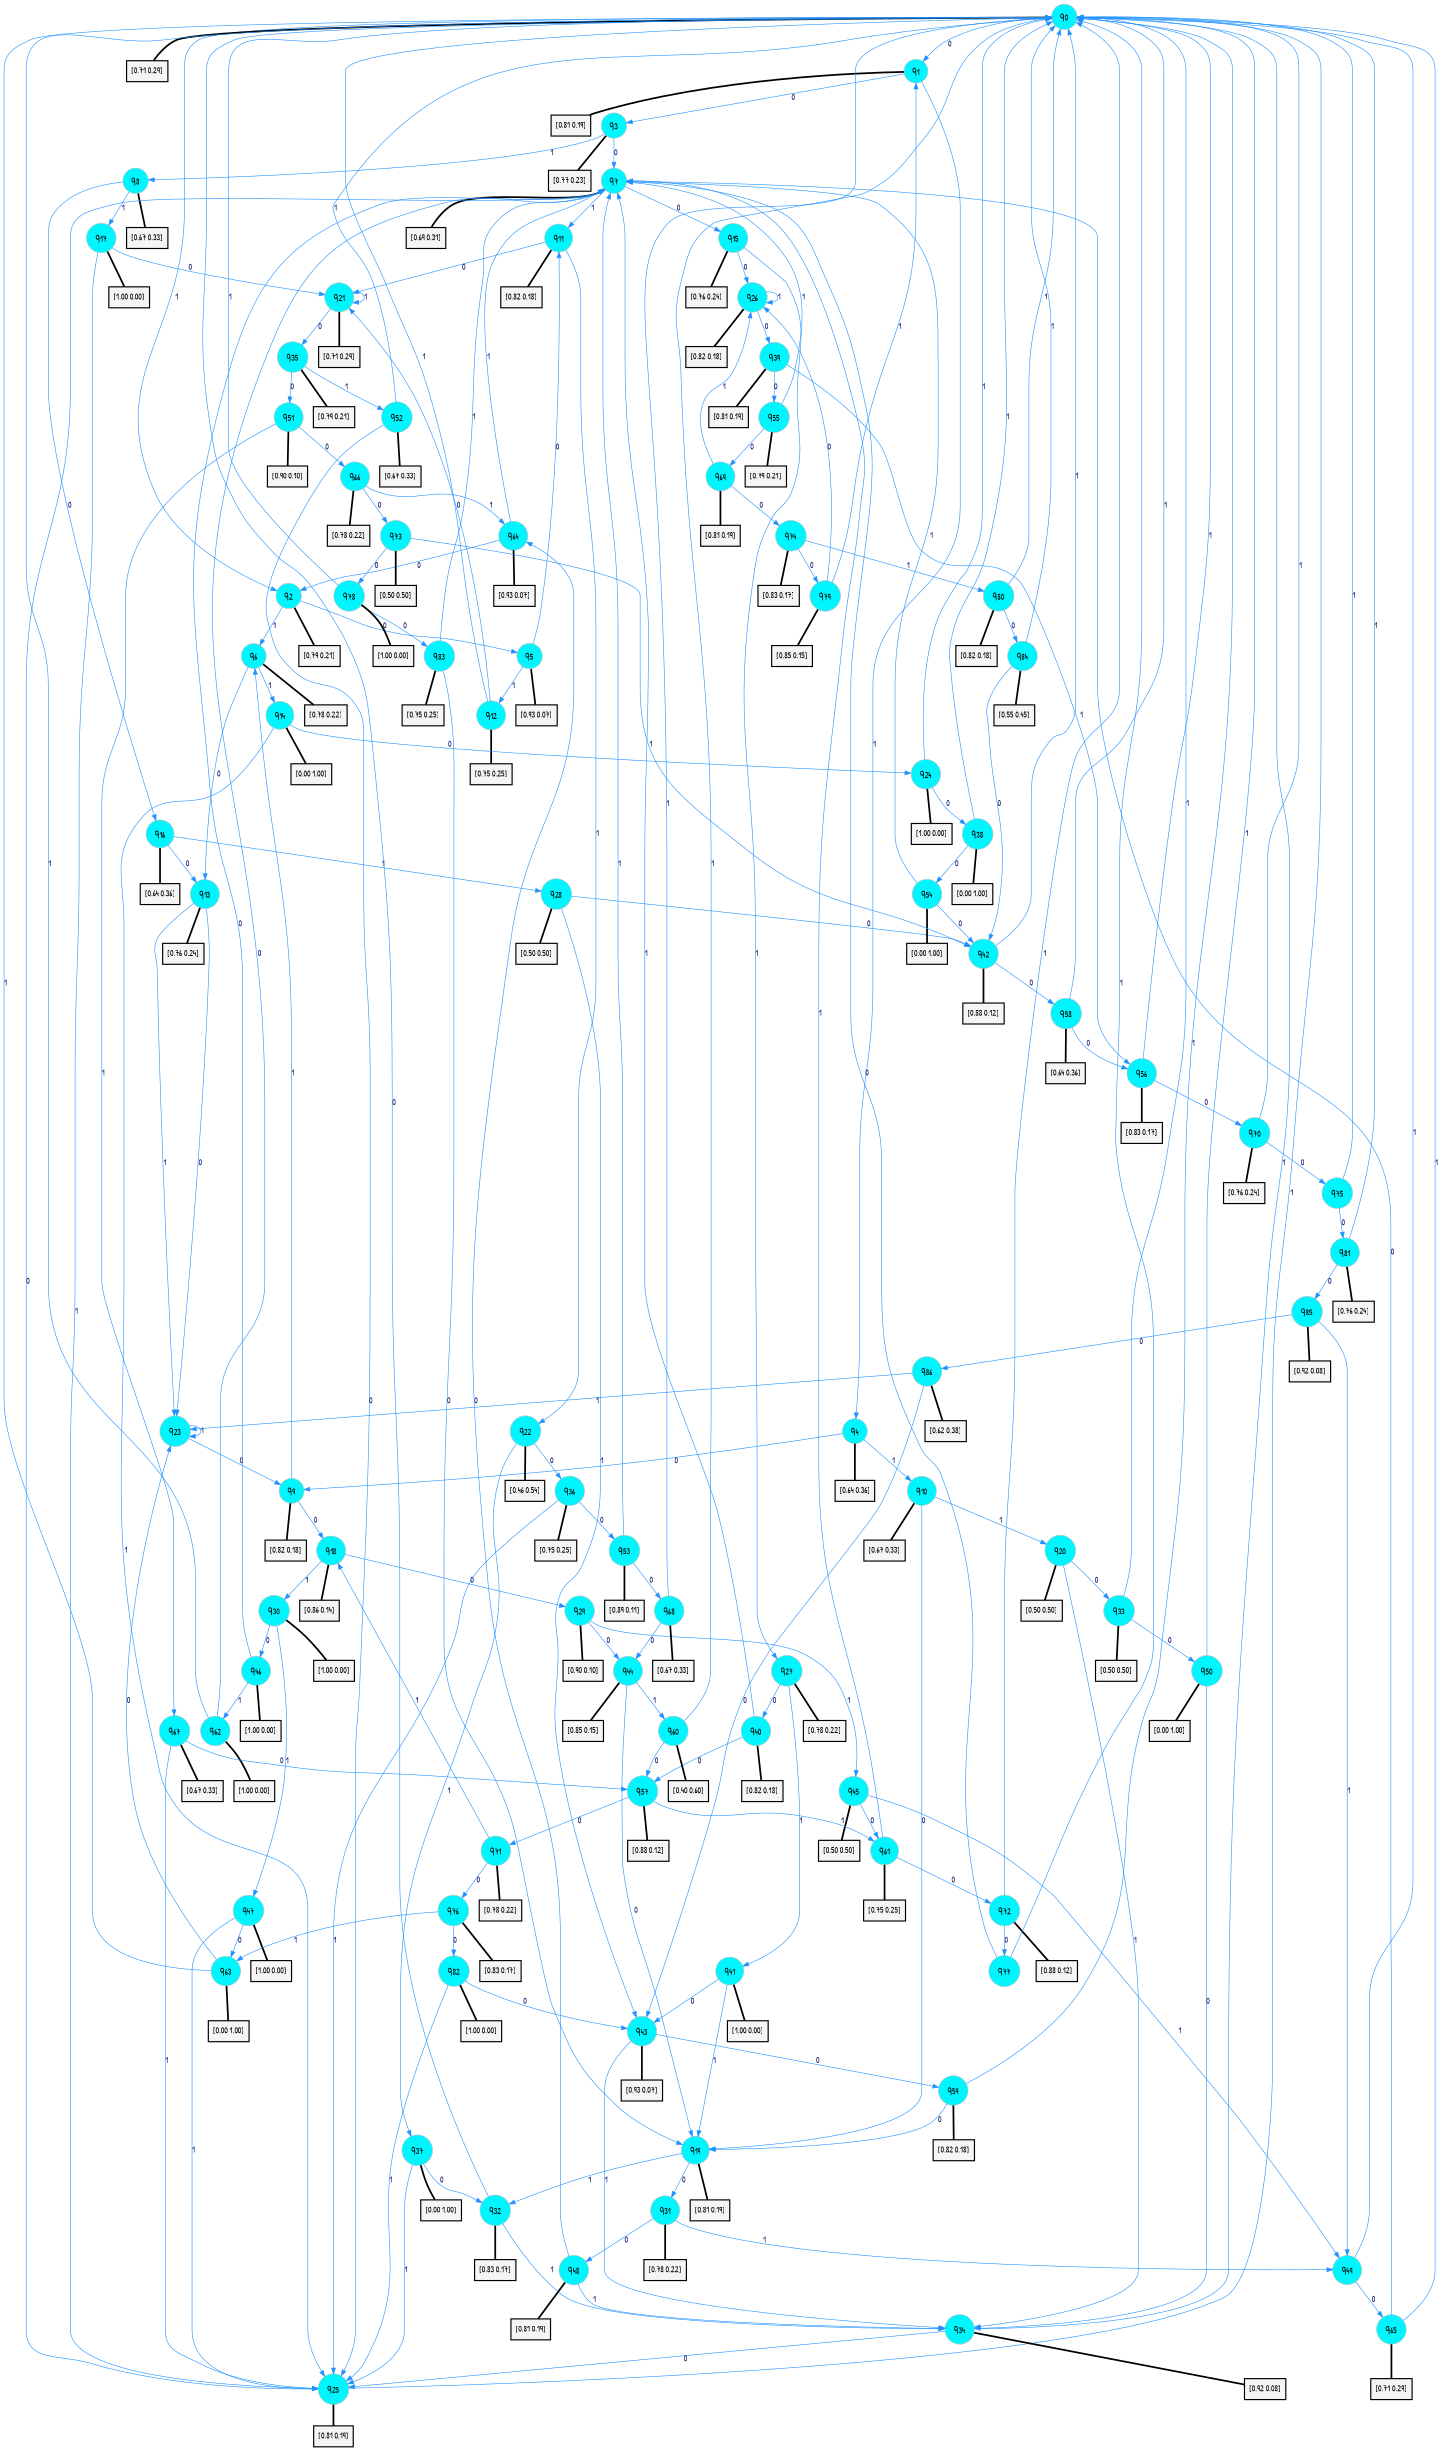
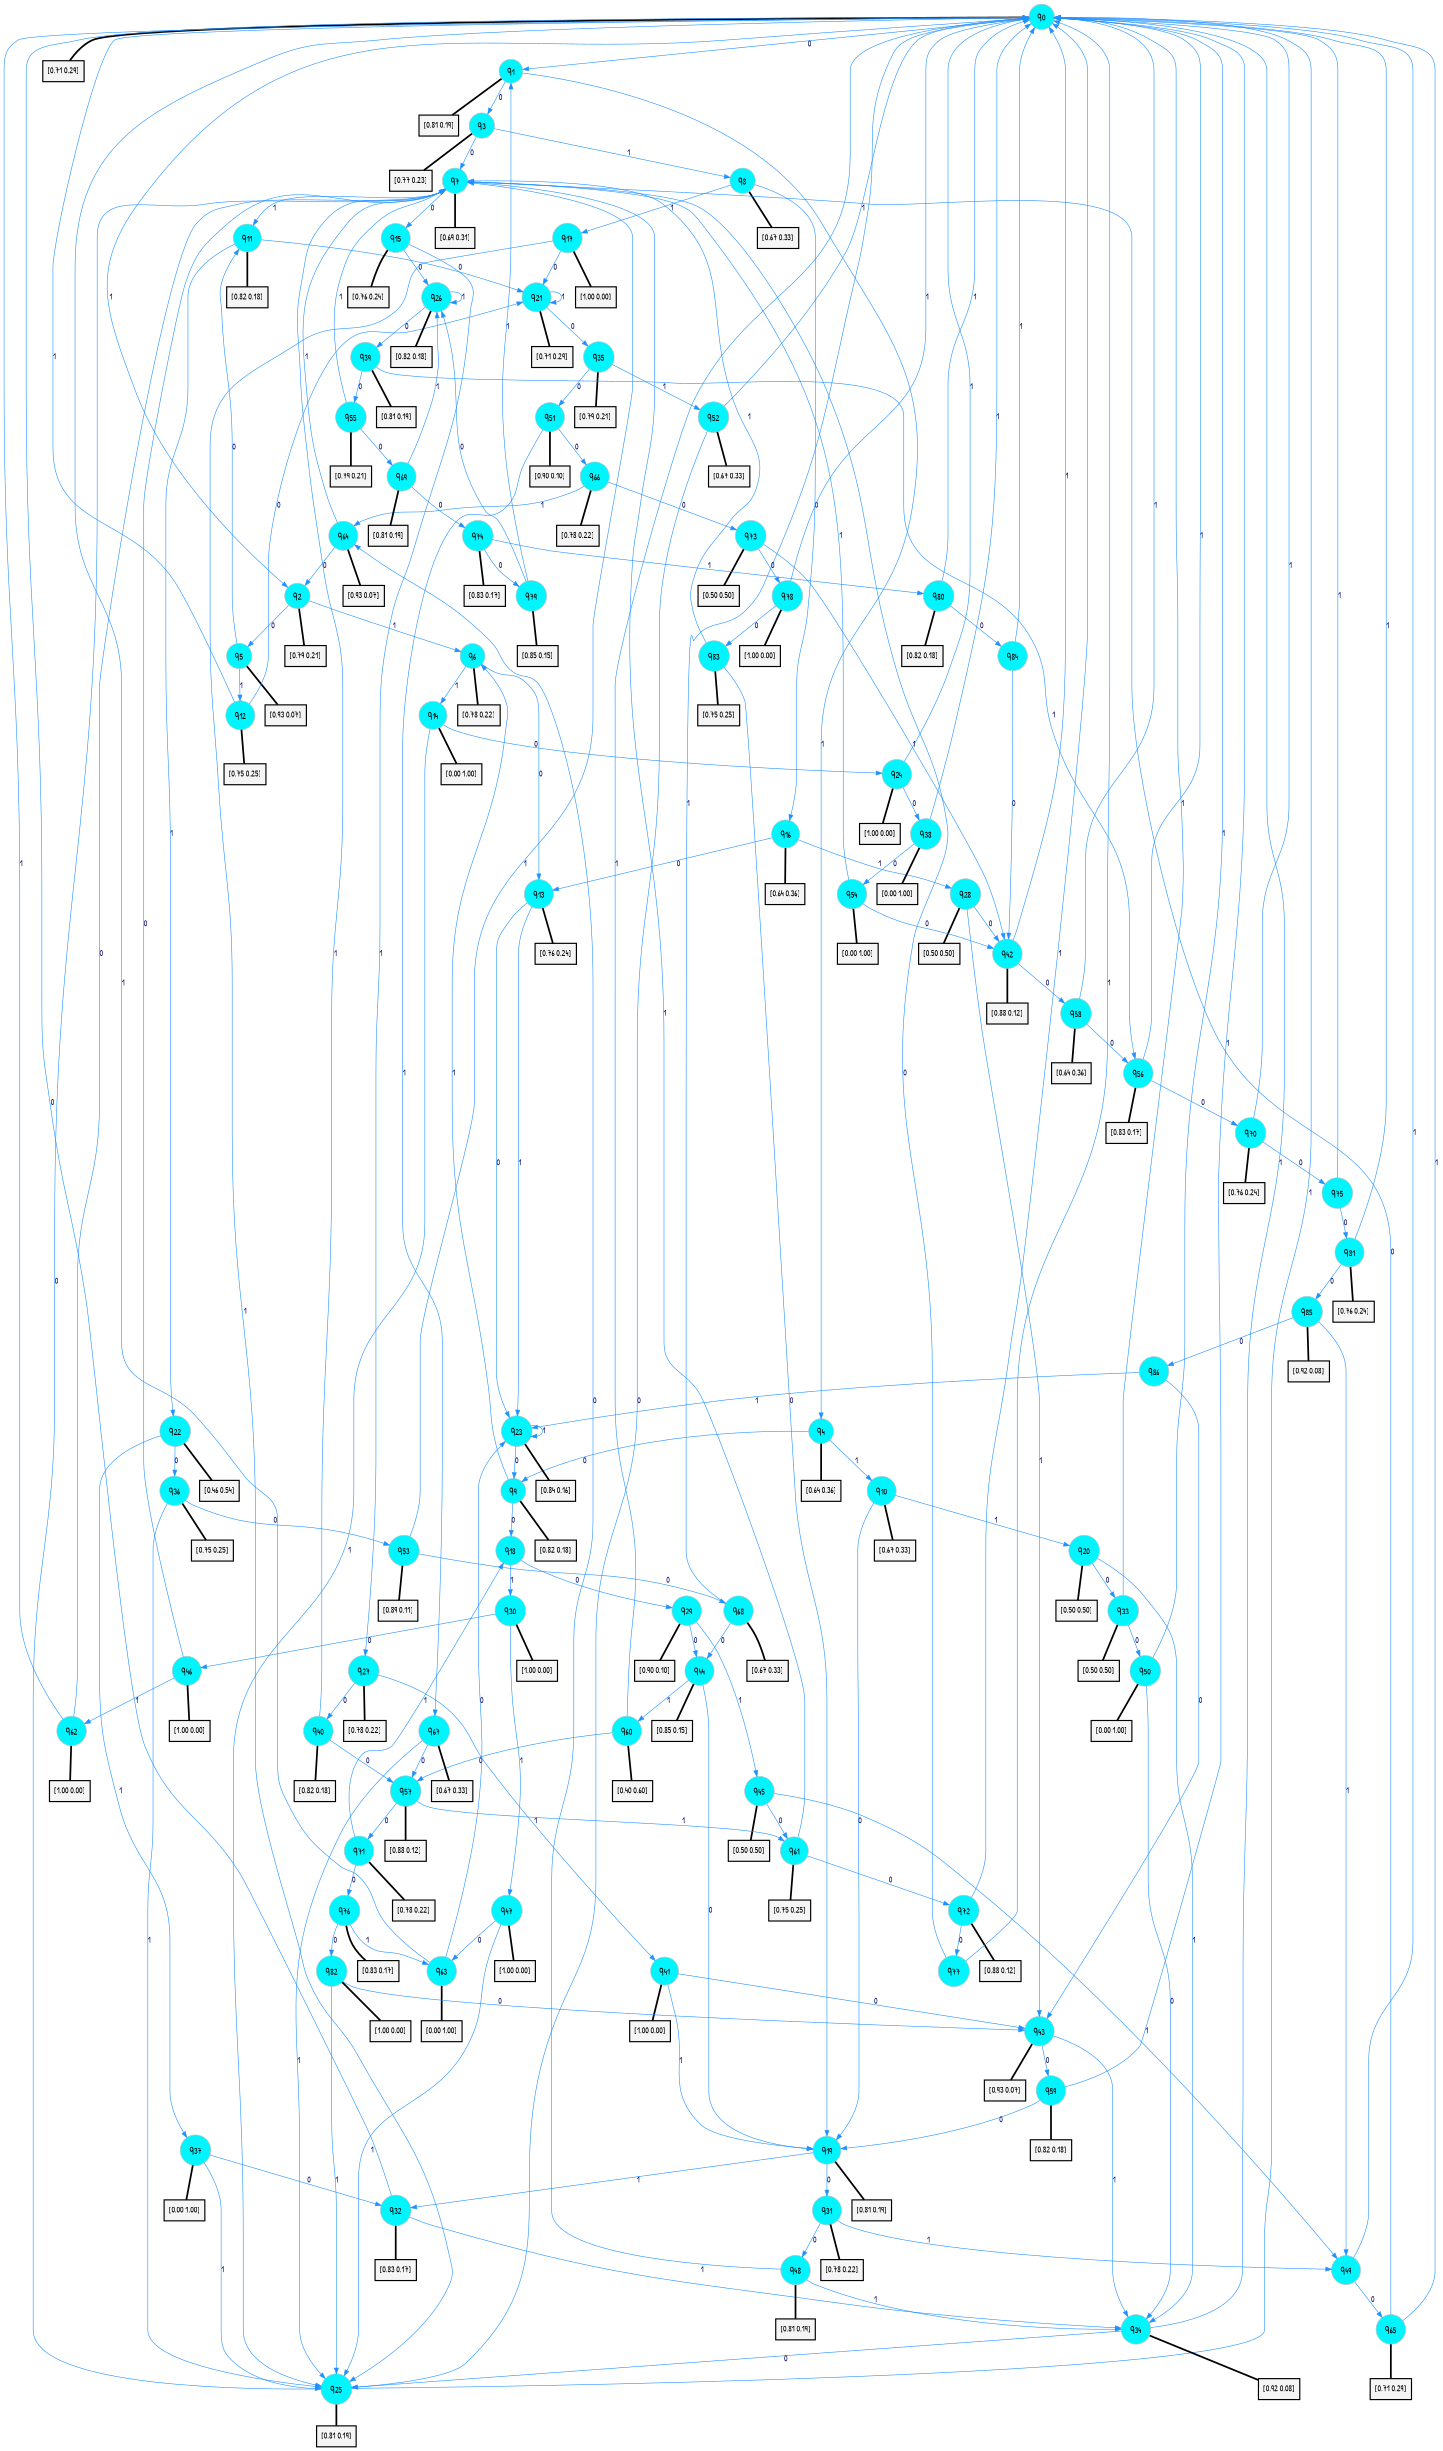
(1014, 715) -> none
(946, 1431) -> none
none -> (556, 1491)
(319, 1611) -> none
